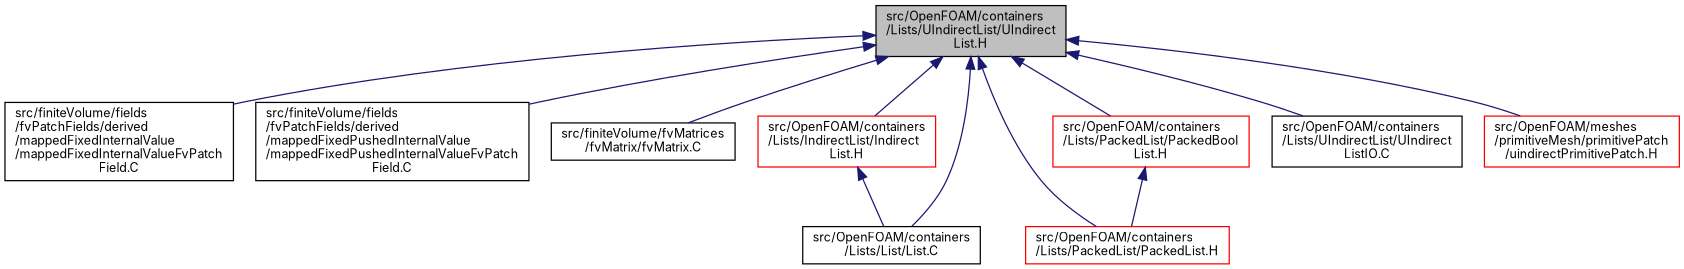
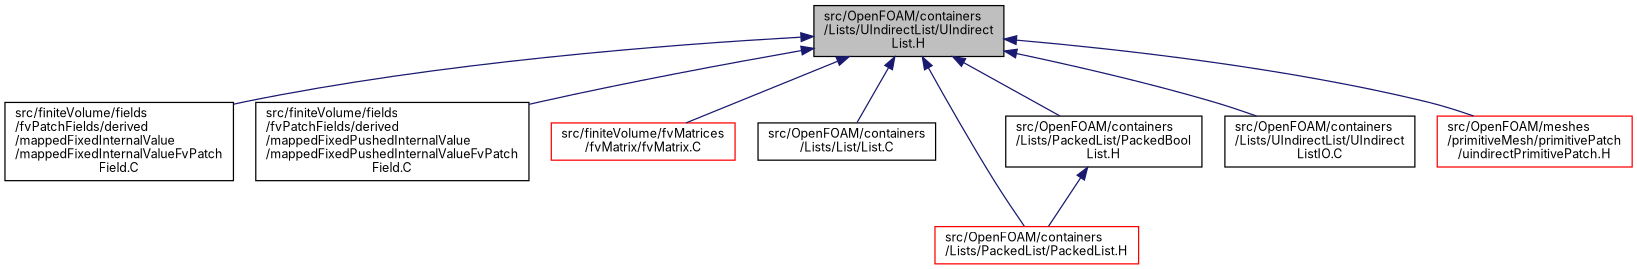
(643, 142) -> (643, 142)
(847, 142) -> none
(1151, 142) -> (1104, 142)
